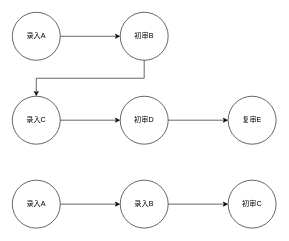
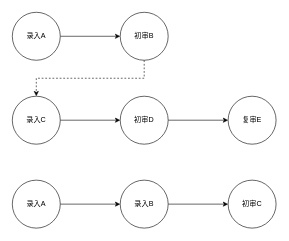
(92, 78) -> (92, 78)
